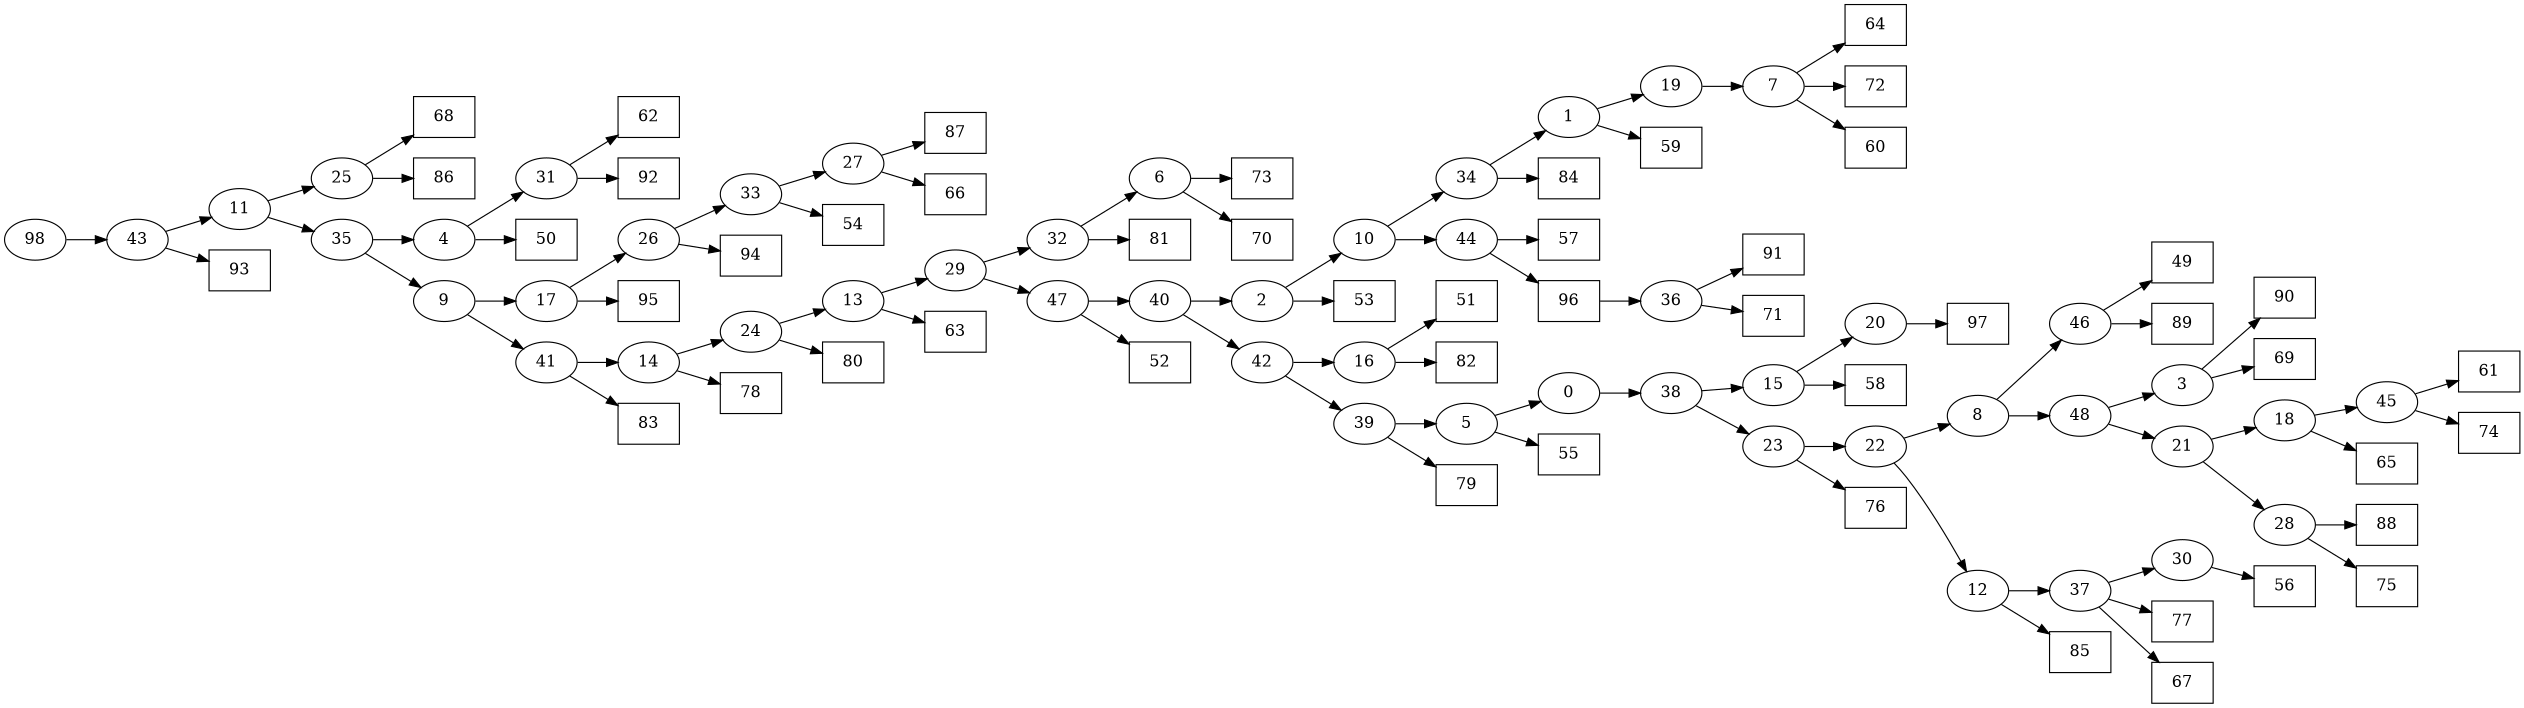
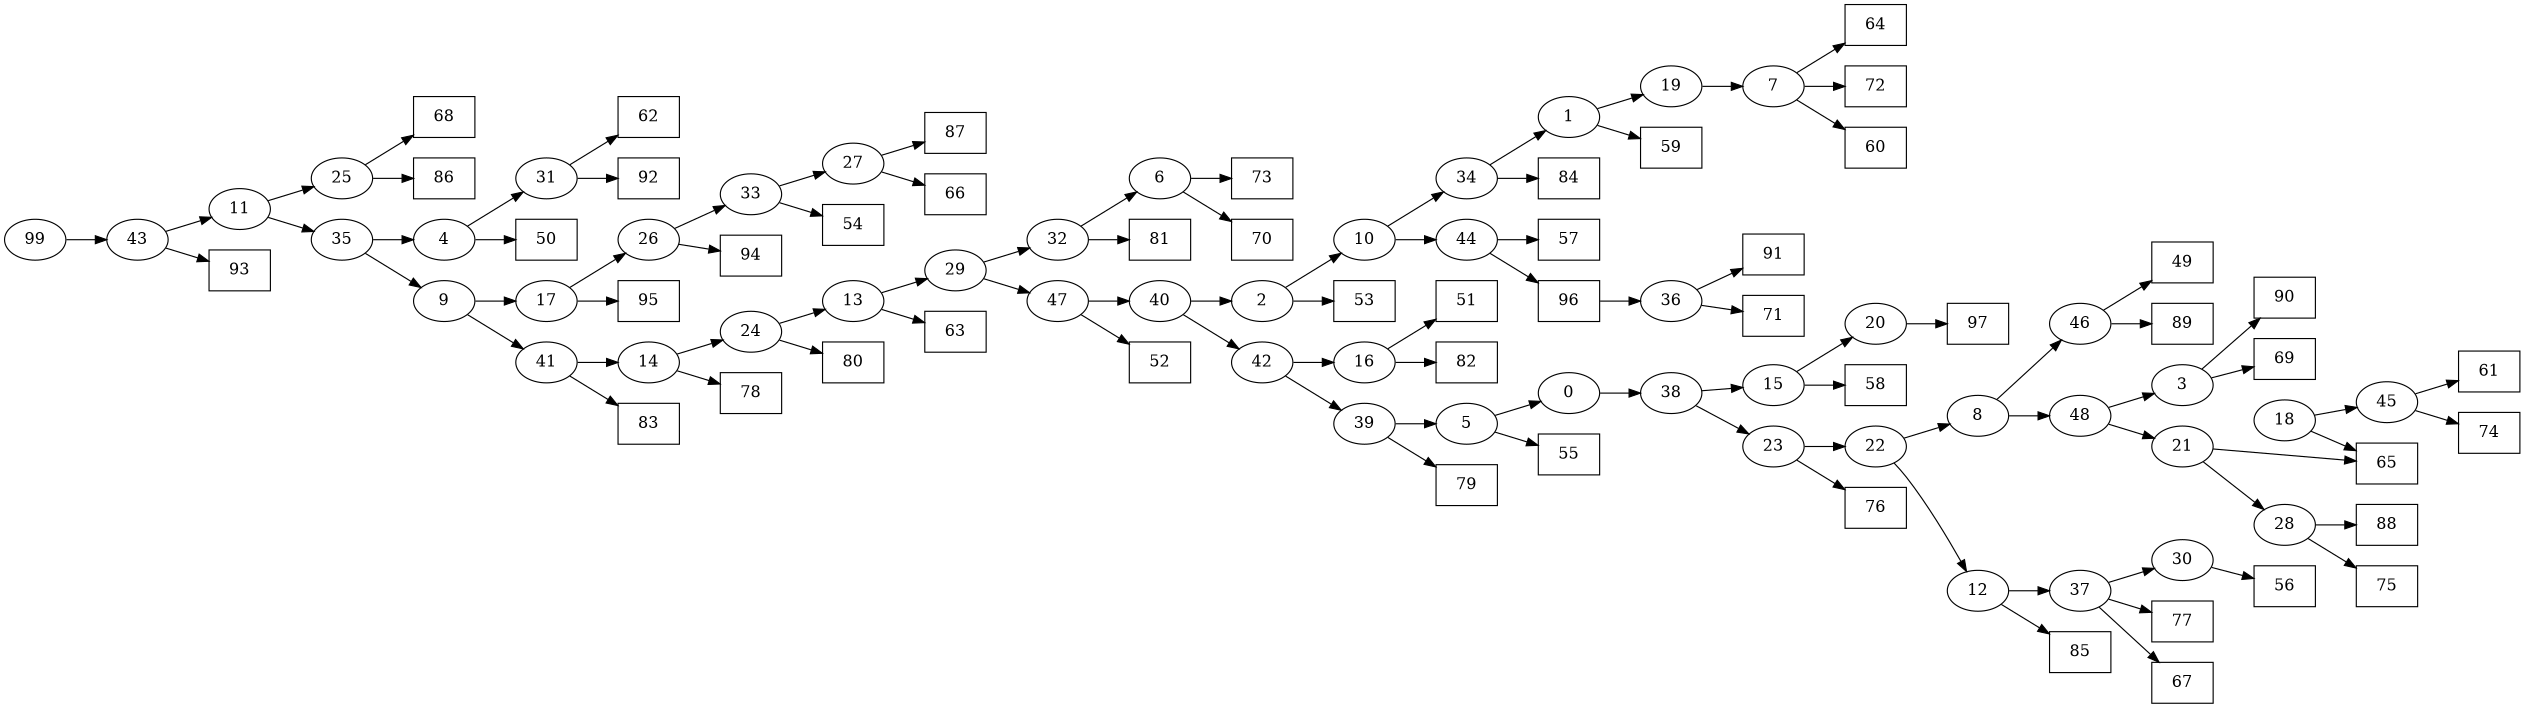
(35, 240) -> (35, 240)
(2228, 435) -> (2279, 455)
